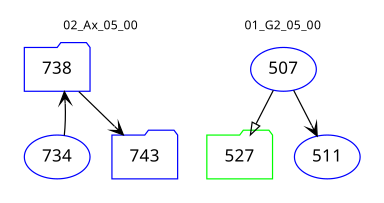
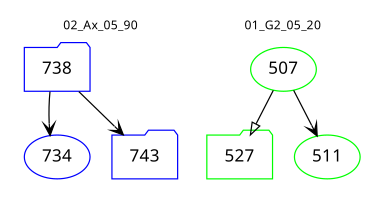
(101, 26) -> (101, 26)
(283, 26) -> (283, 26)
(283, 69) -> (283, 69)
(65, 120) -> (49, 107)
(327, 157) -> (327, 157)
